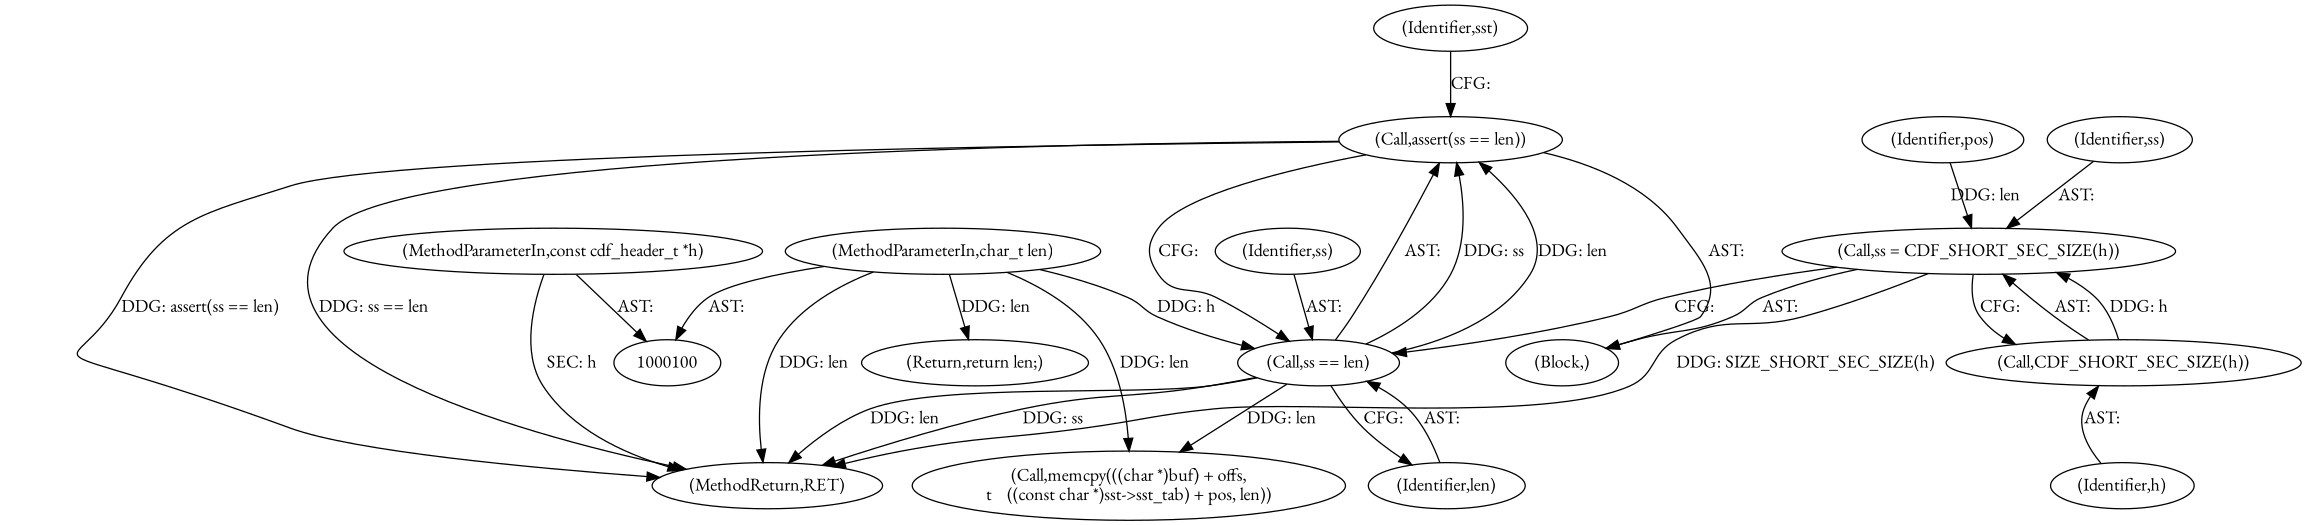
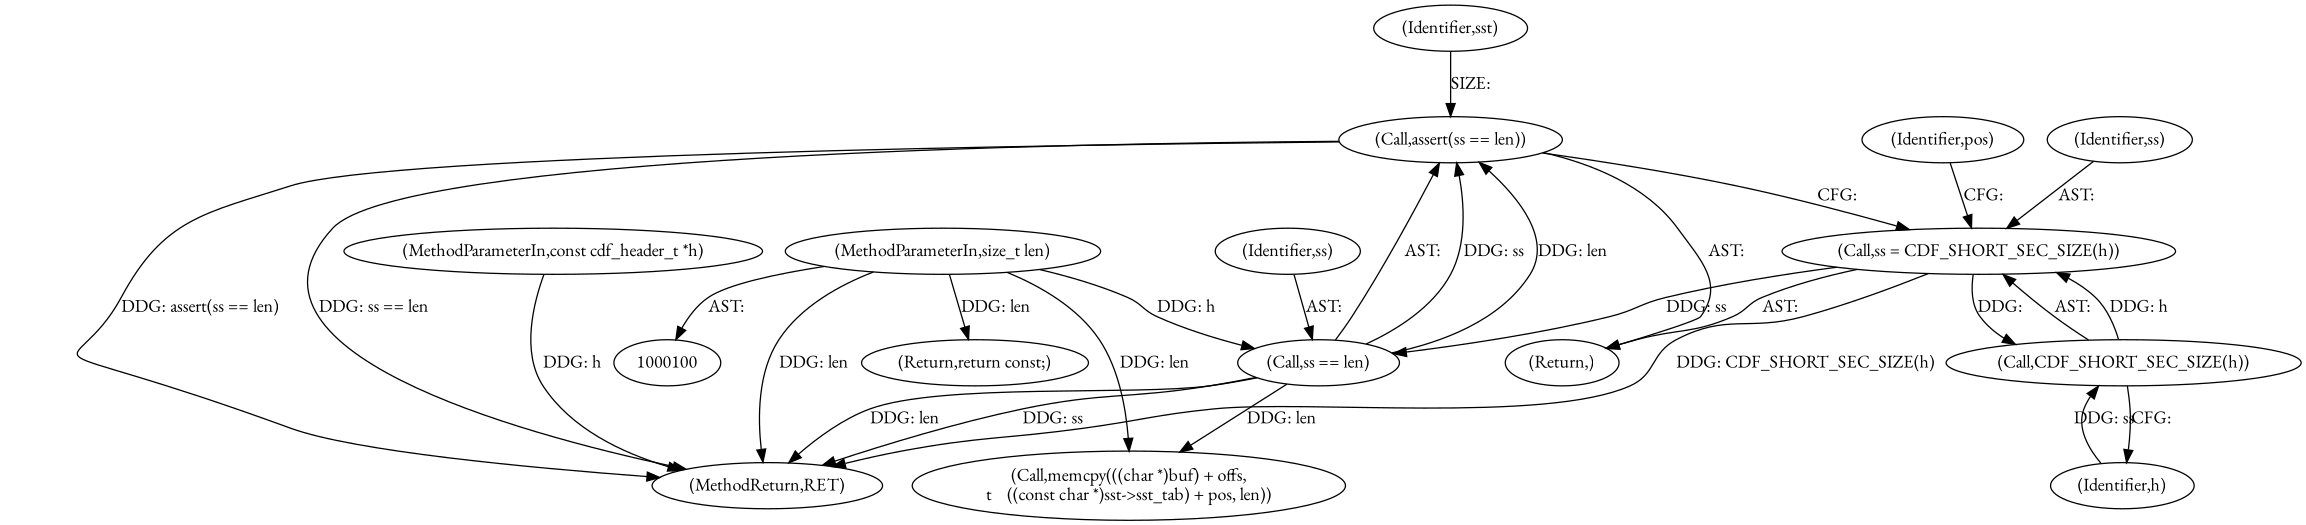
(1473, 84) -> (1473, 84)
(1986, 195) -> (1986, 195)
(1172, 216) -> (1721, 183)
(943, 251) -> (943, 251)
(607, 303) -> none
(1697, 307) -> (1697, 307)
(2003, 307) -> (2003, 307)
(572, 363) -> (572, 363)
(975, 363) -> (975, 363)
(1562, 363) -> (1562, 363)
(1806, 363) -> (1806, 363)
none -> (2130, 418)
(2104, 419) -> (2104, 419)
(1447, 486) -> none
